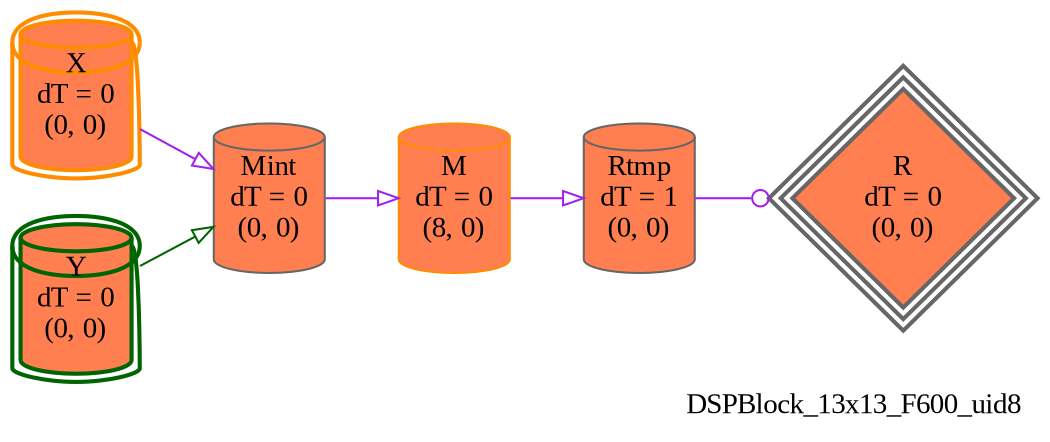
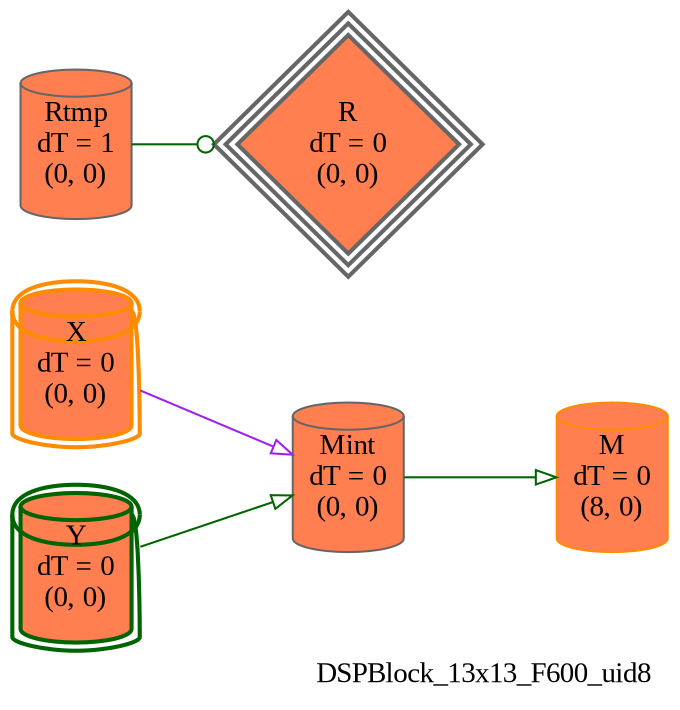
(352, 198) -> (470, 477)
(537, 198) -> none
(723, 198) -> (164, 144)
